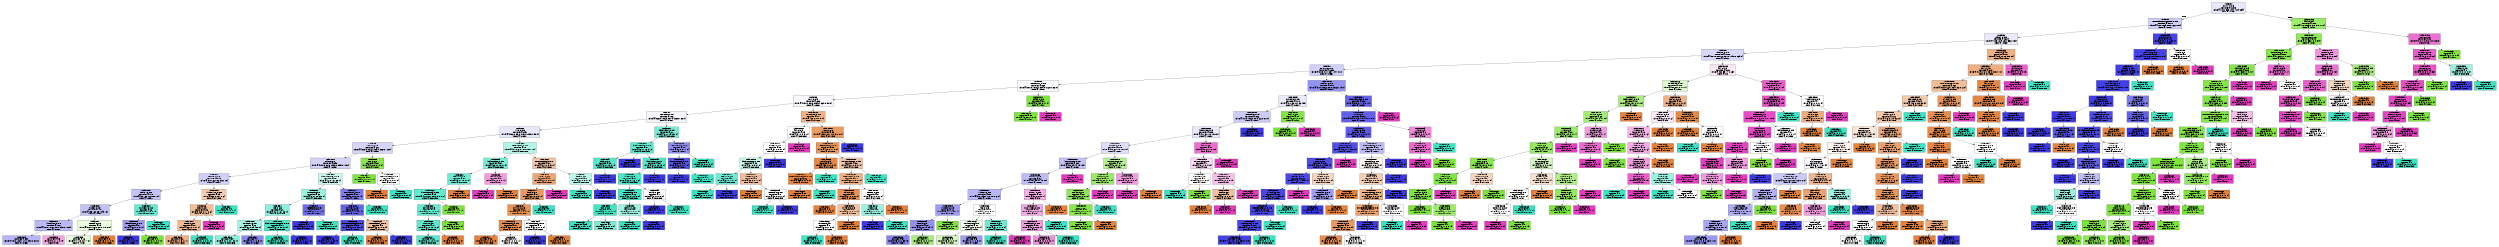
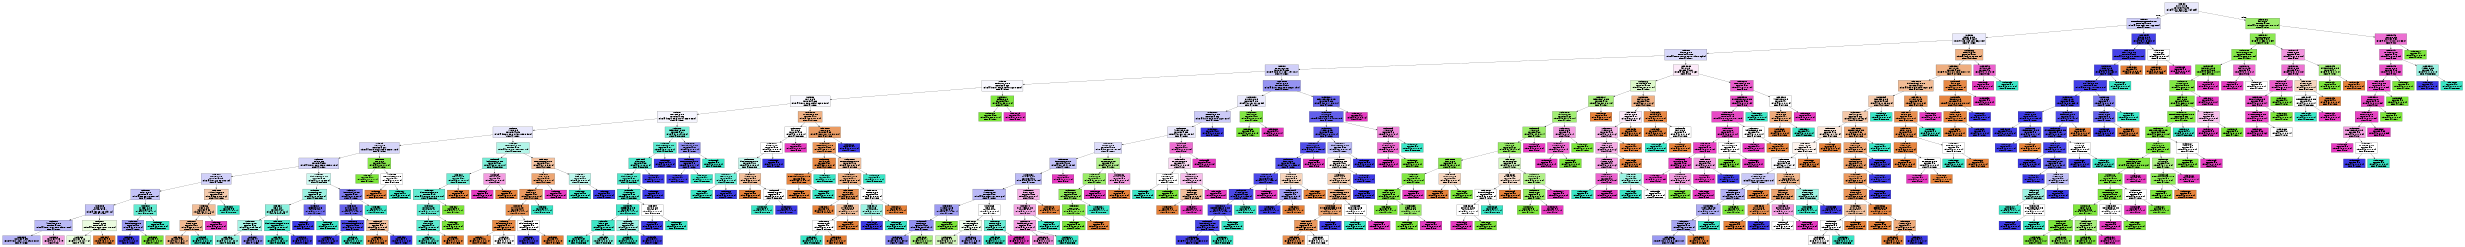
(2327, 70) -> (2293, 70)
(648, 155) -> (635, 171)
(1127, 194) -> none
